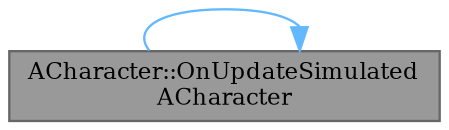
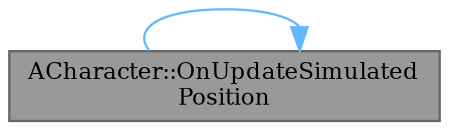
(224, 86) -> (224, 86)
